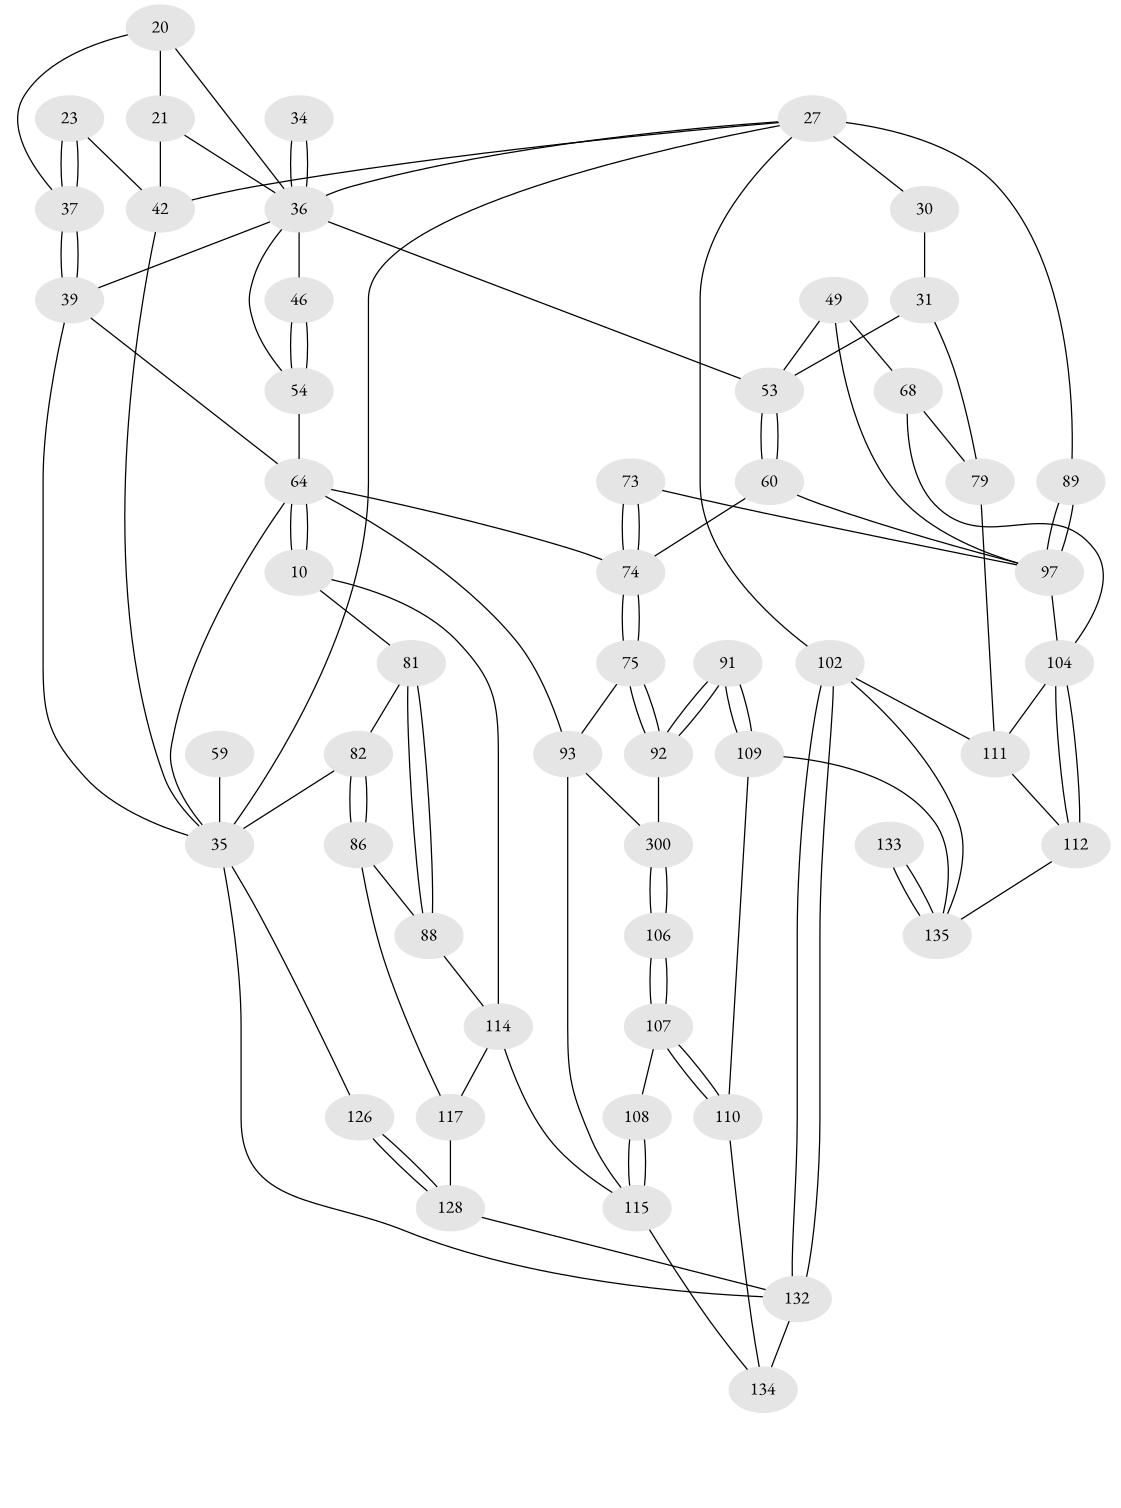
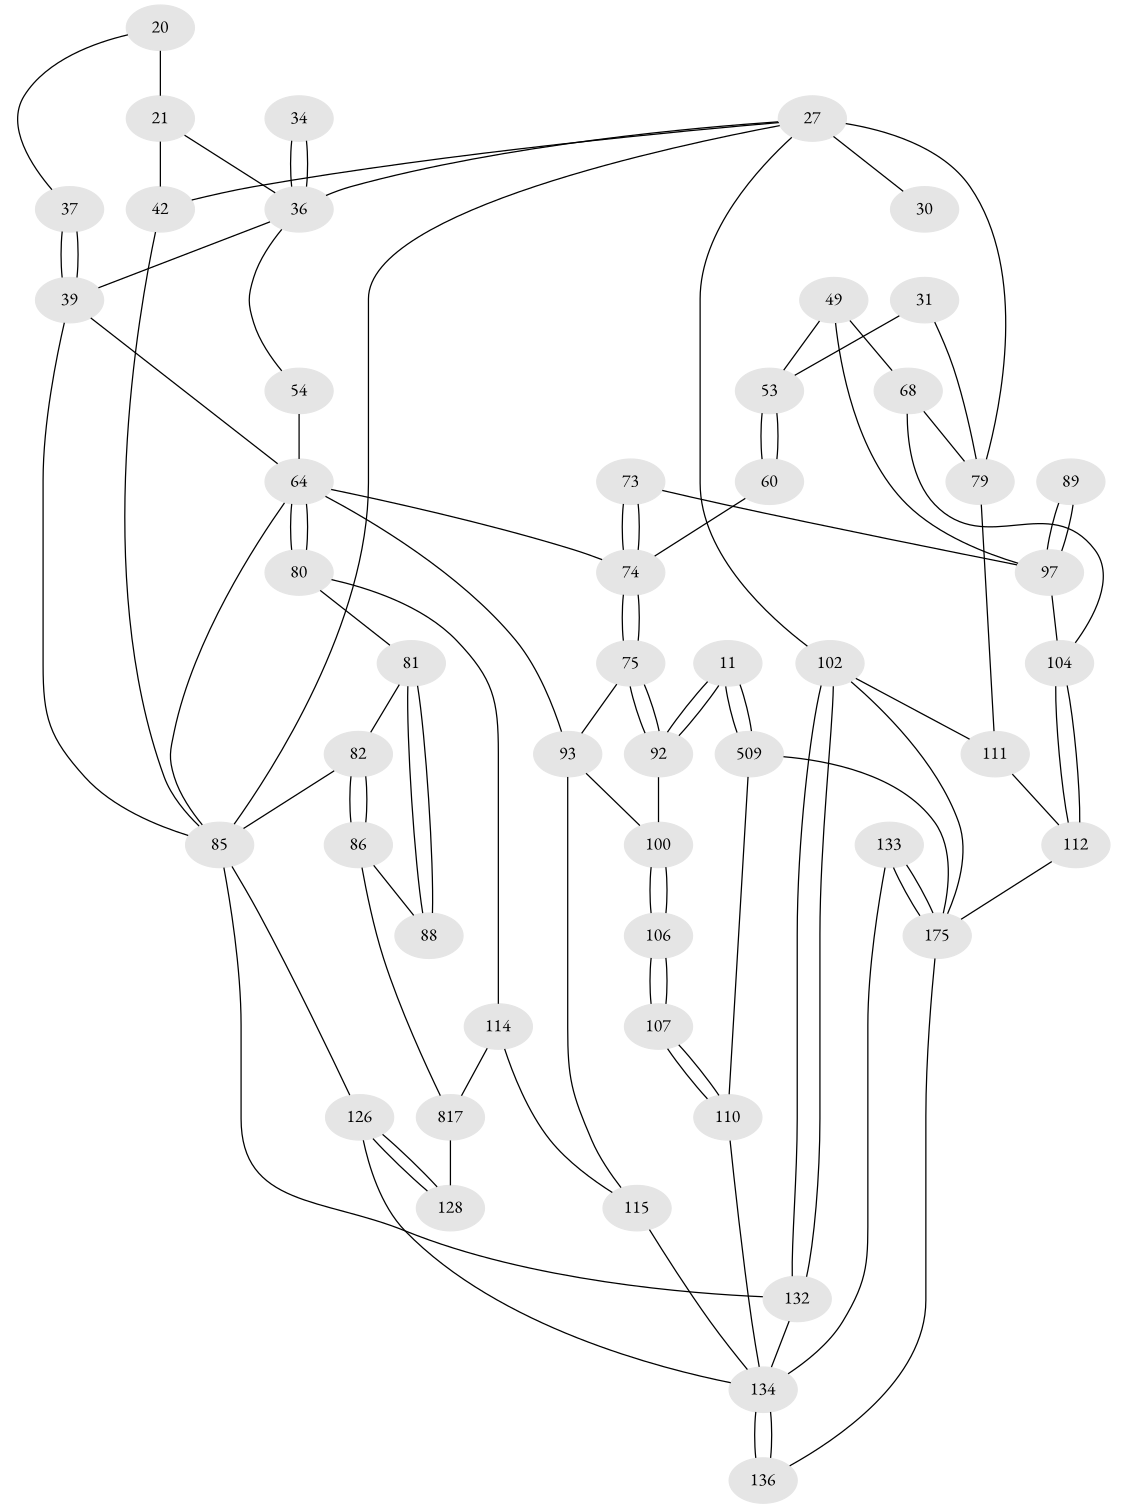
(70, 119) -> none
(230, 119) -> none
(1031, 237) -> (997, 250)
(925, 255) -> none
(299, 300) -> none
(534, 300) -> none
(907, 532) -> none
(299, 573) -> (299, 573)
(728, 663) -> (728, 663)
(1027, 709) -> none
(220, 754) -> none
(749, 754) -> (749, 754)
(220, 845) -> (220, 845)
(659, 845) -> (659, 845)
(937, 936) -> (937, 936)
(464, 981) -> none
(450, 1117) -> (450, 1117)
(637, 1117) -> none
none -> (868, 1135)
(624, 1254) -> none
none -> (512, 1307)
none -> (763, 1481)
